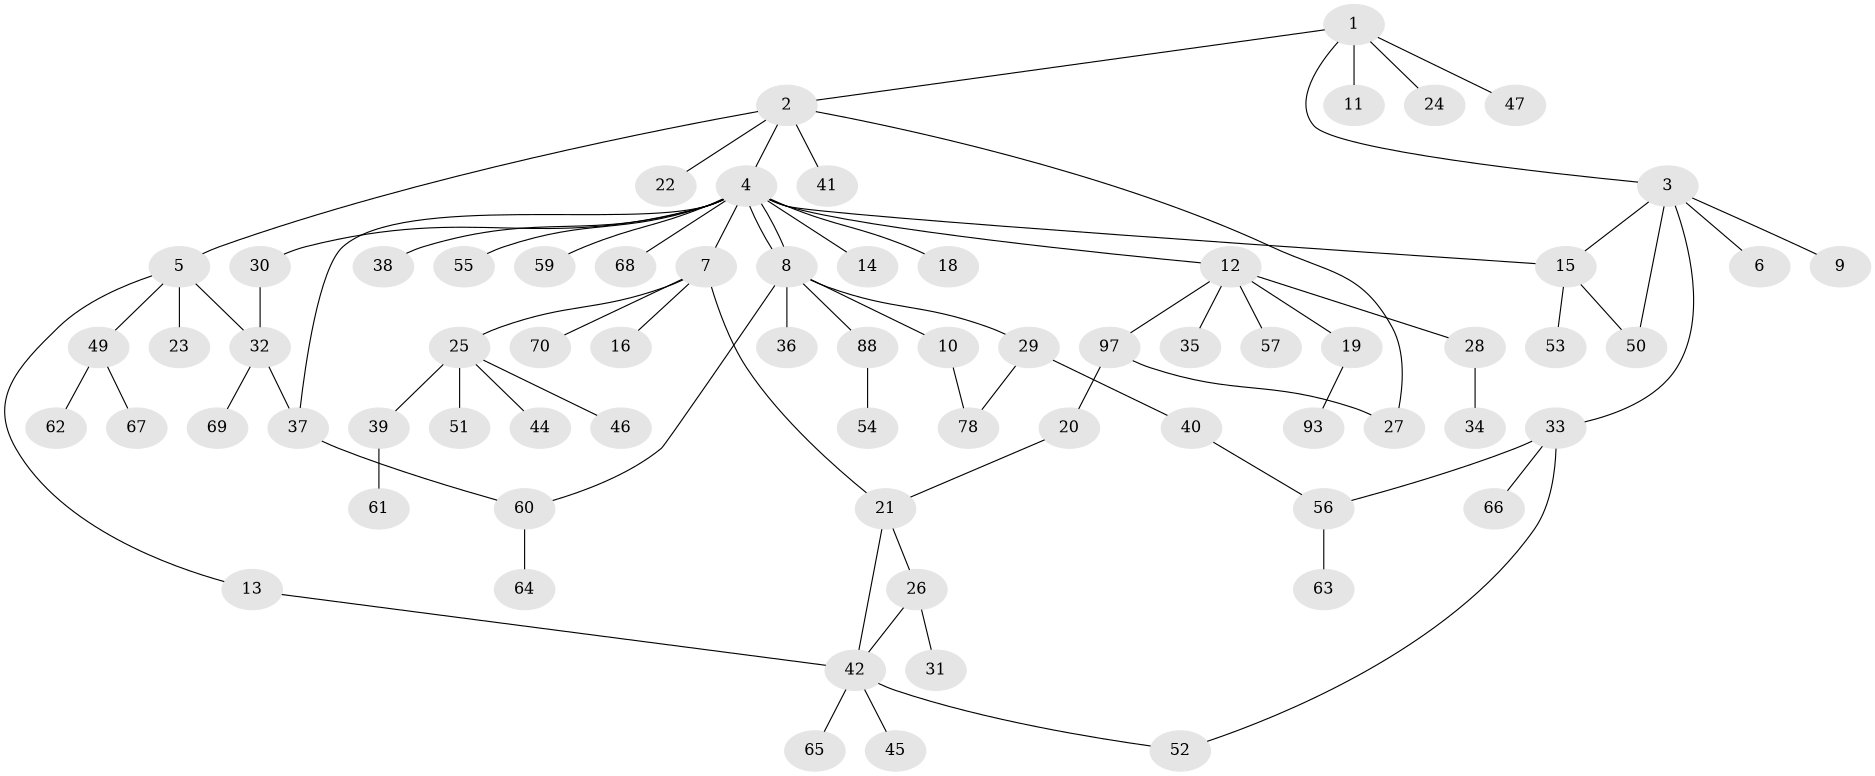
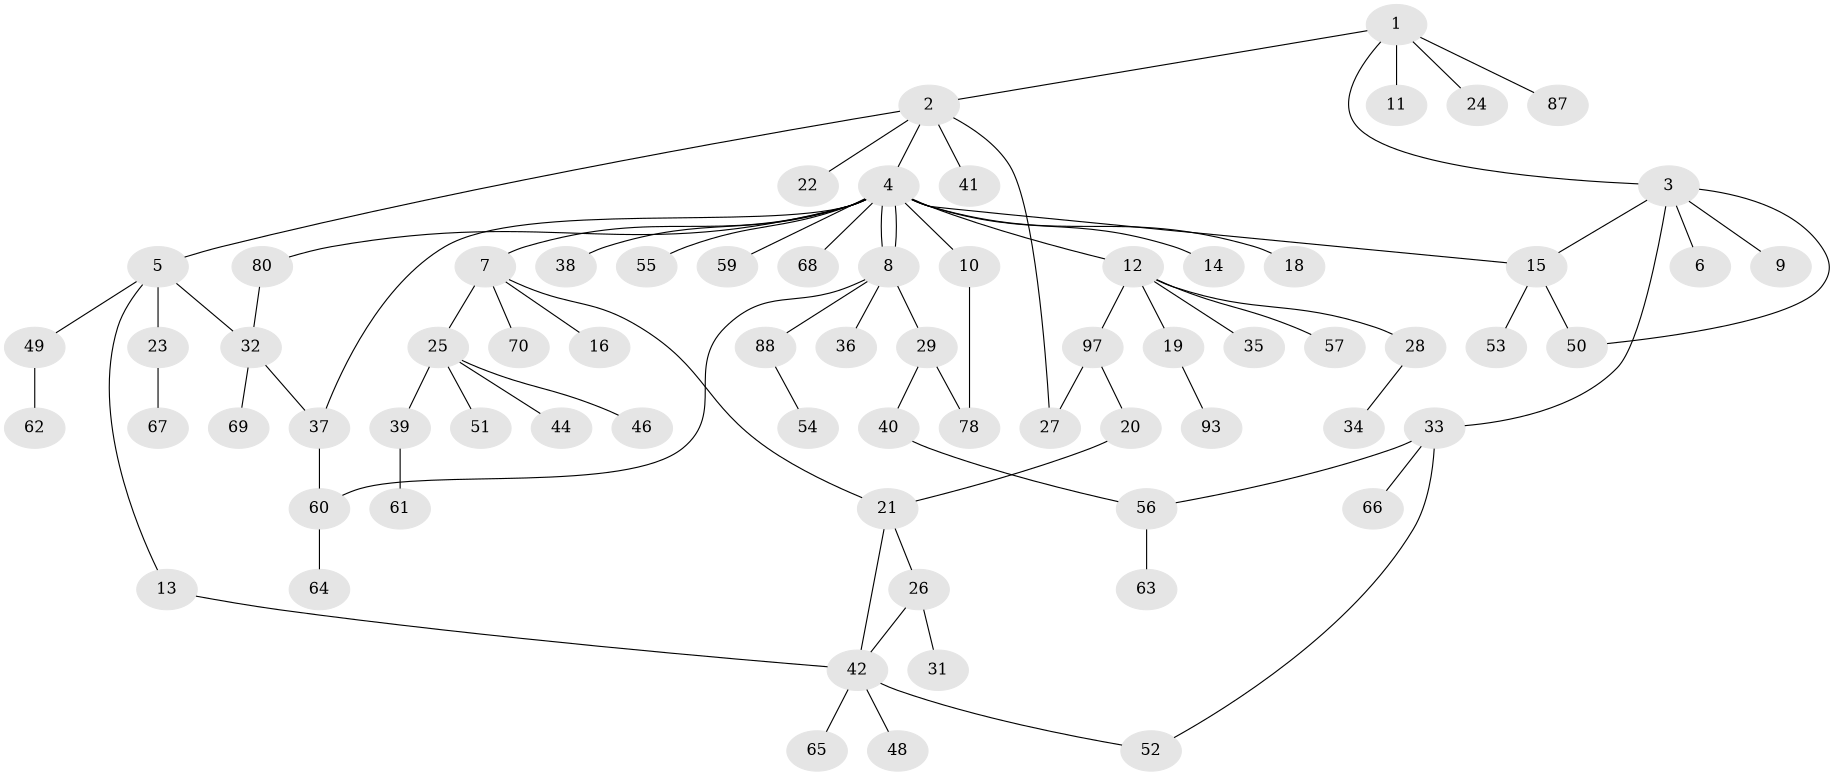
(1515, 105) -> (1558, 105)
(260, 267) -> (262, 267)
(868, 307) -> (929, 226)
(118, 388) -> (158, 388)
(896, 751) -> (898, 751)
